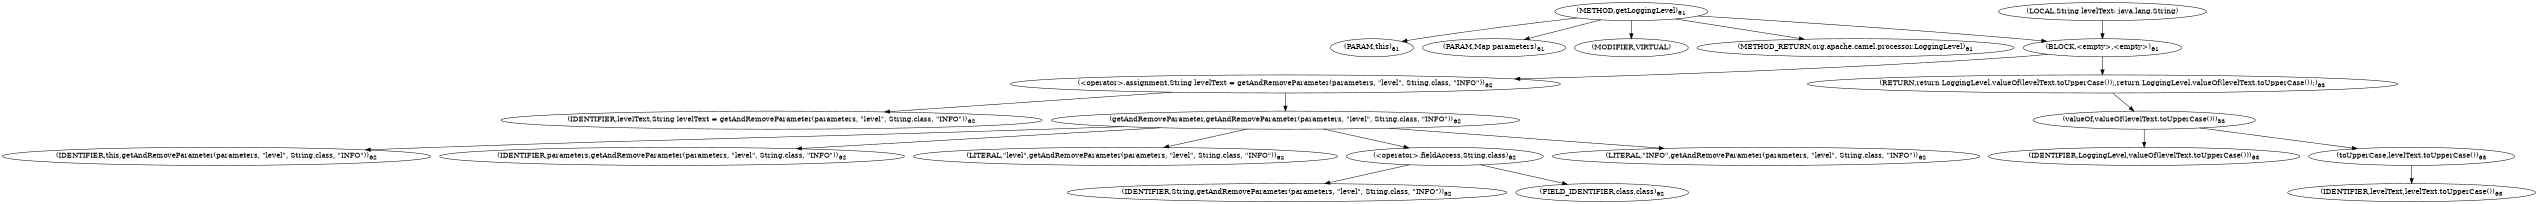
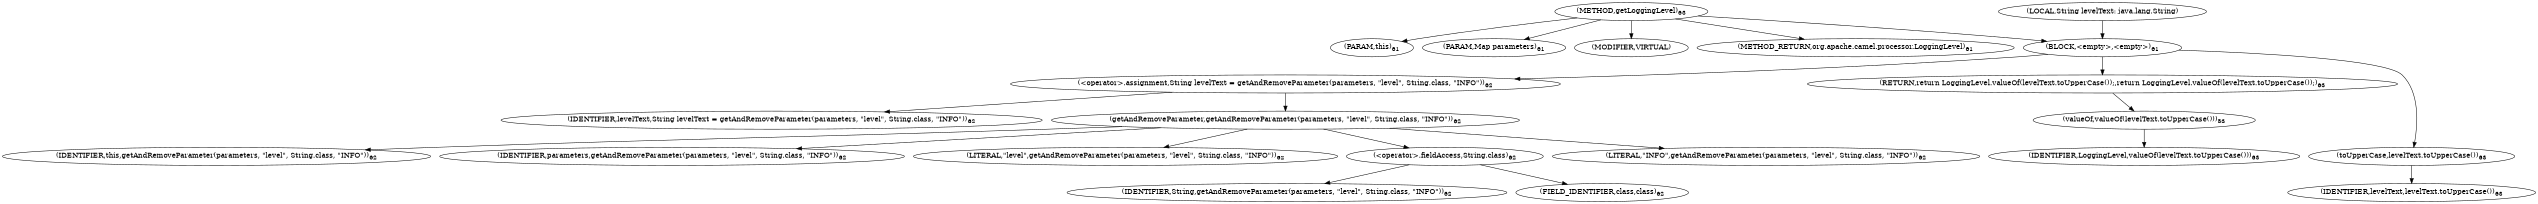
(1682, 11) -> (1682, 11)
(2276, 138) -> (2327, 59)
